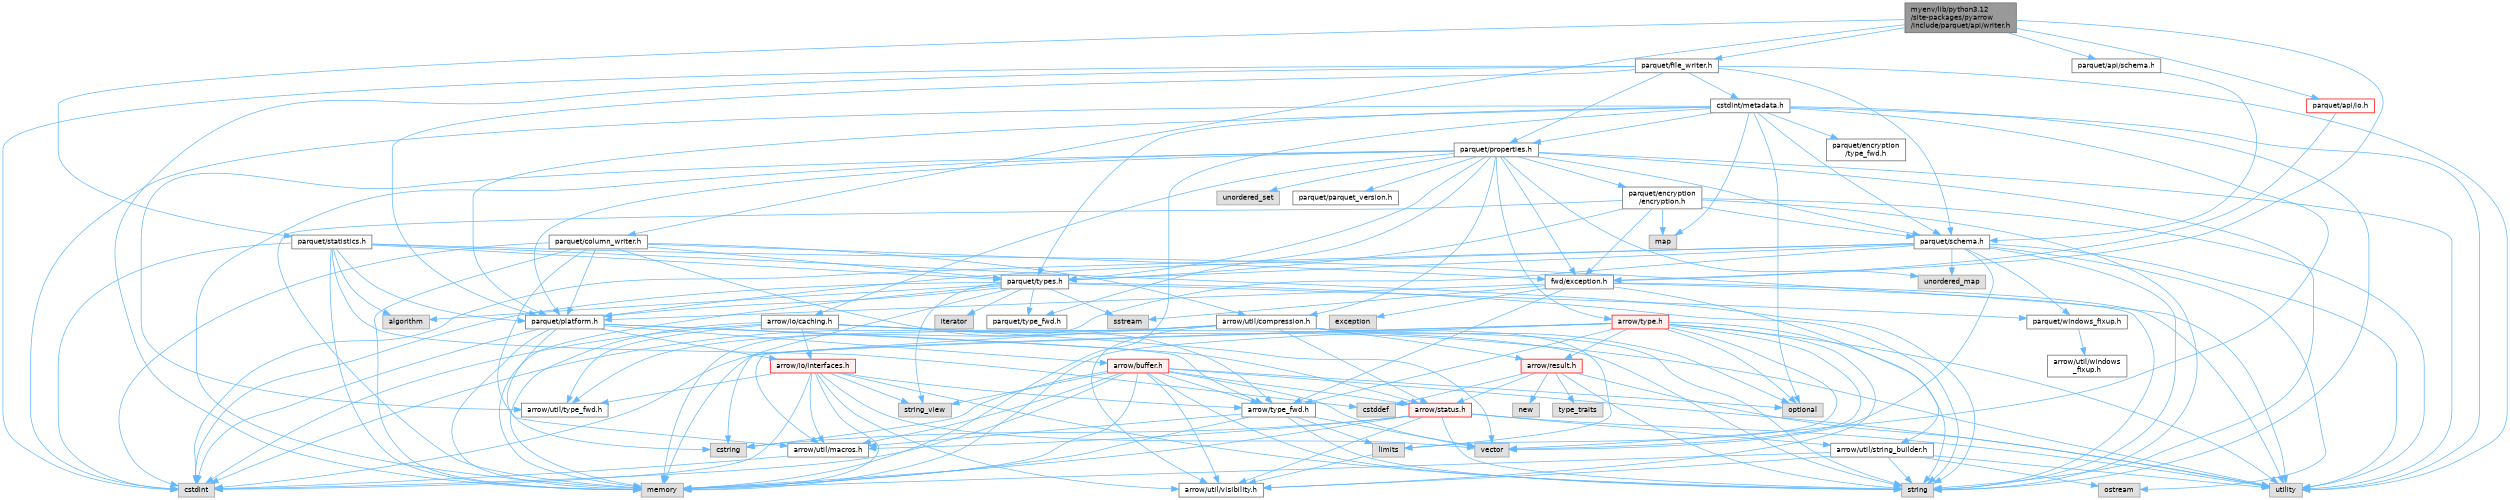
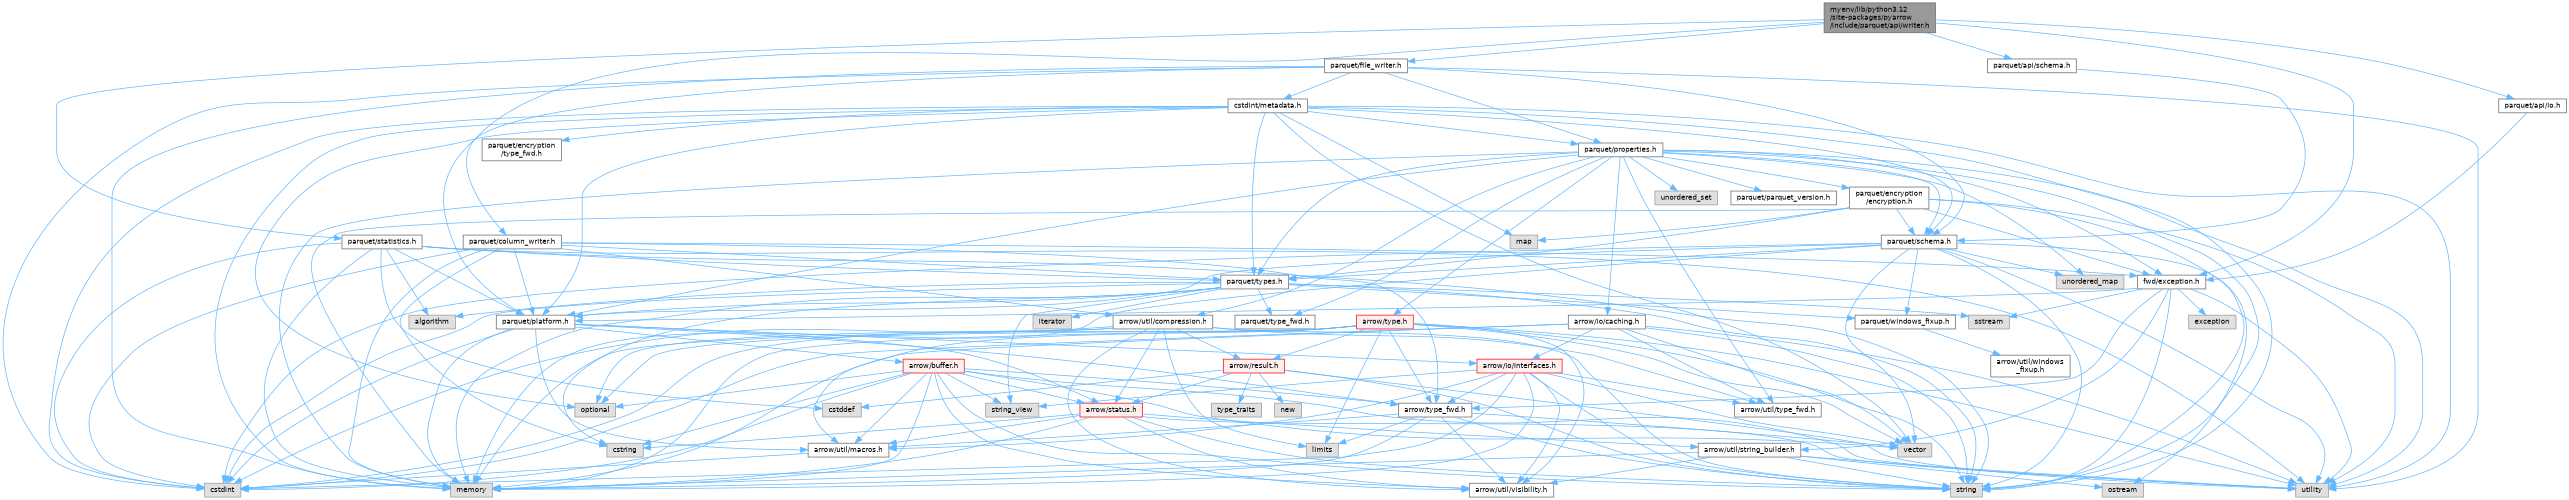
(2341, 106) -> (2533, 106)
(1288, 474) -> (1471, 448)
